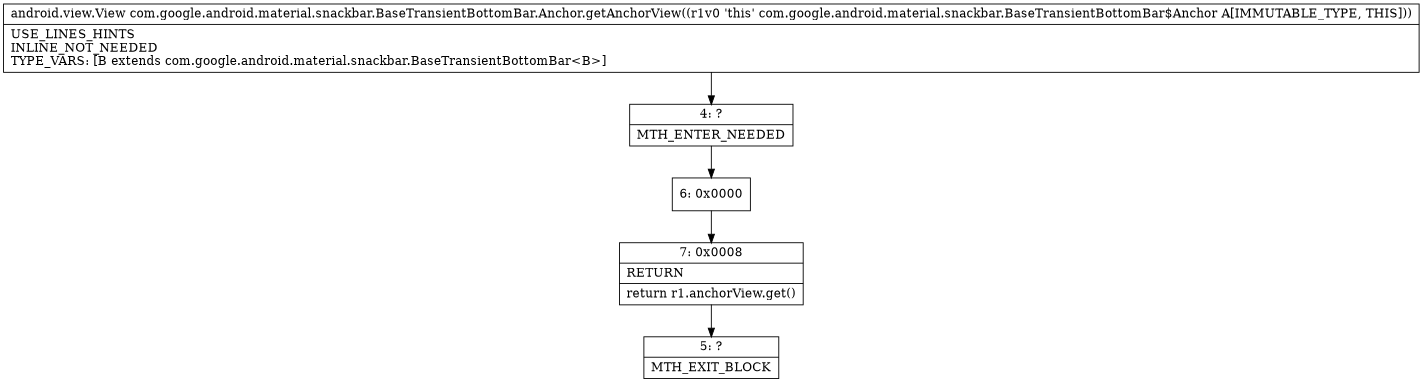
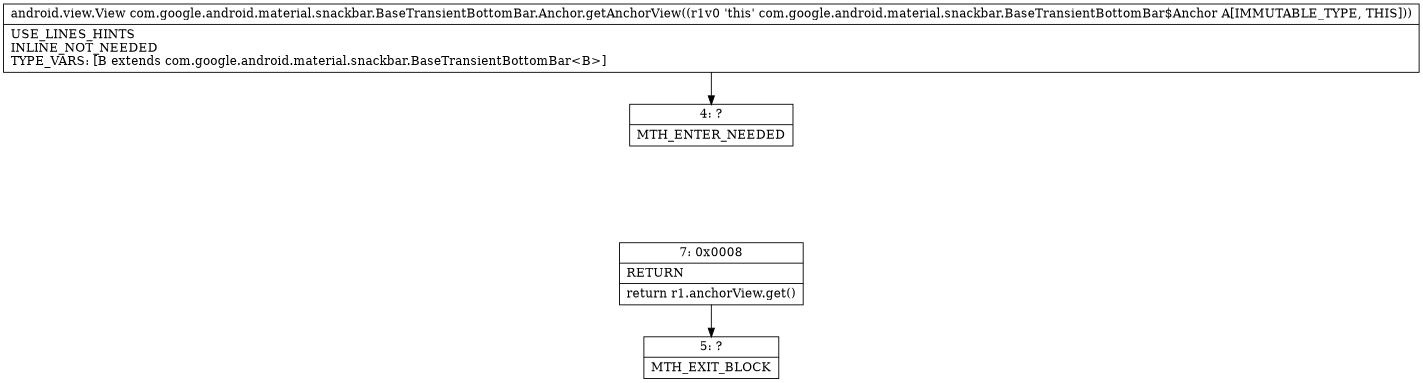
(711, 194) -> none
